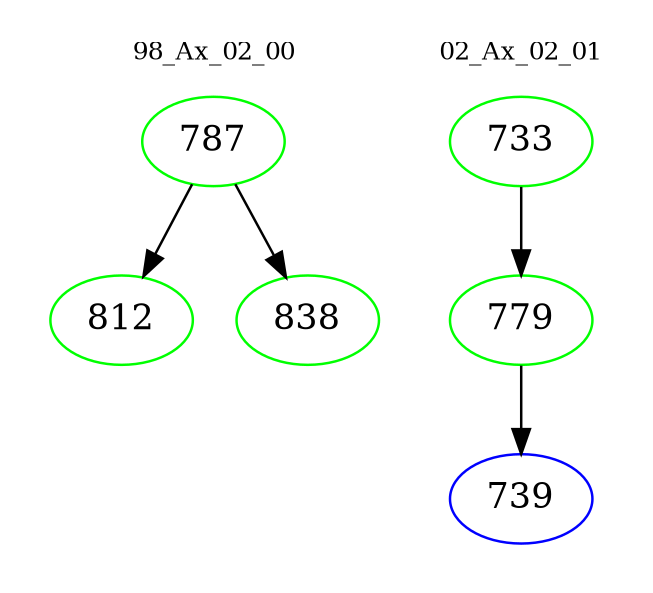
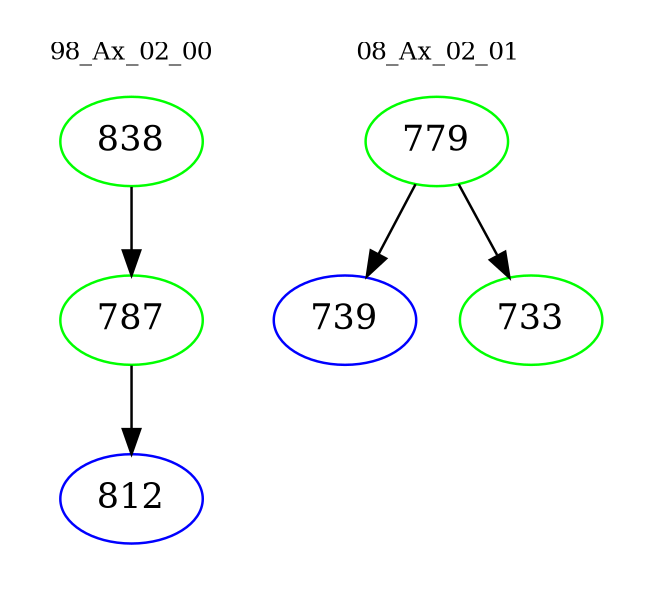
(521, 53) -> (438, 53)
(521, 219) -> (478, 220)
(255, 220) -> (132, 219)
(122, 320) -> (132, 499)
